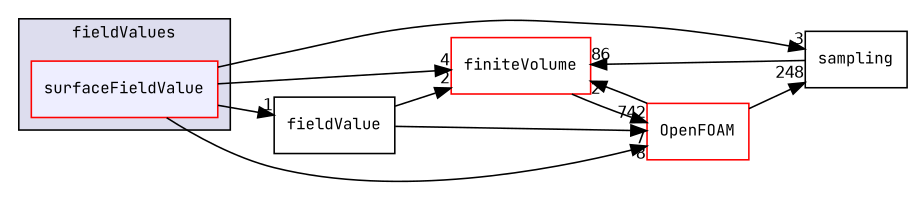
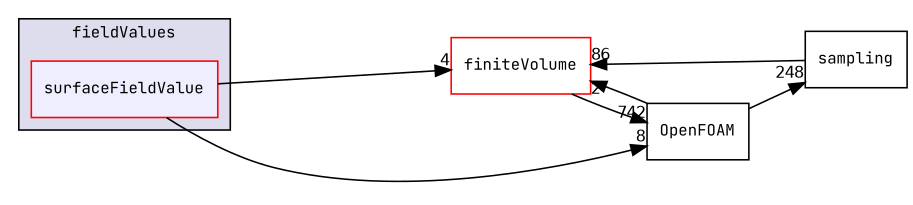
(502, 20) -> none
(334, 125) -> none
(698, 132) -> (698, 132)
